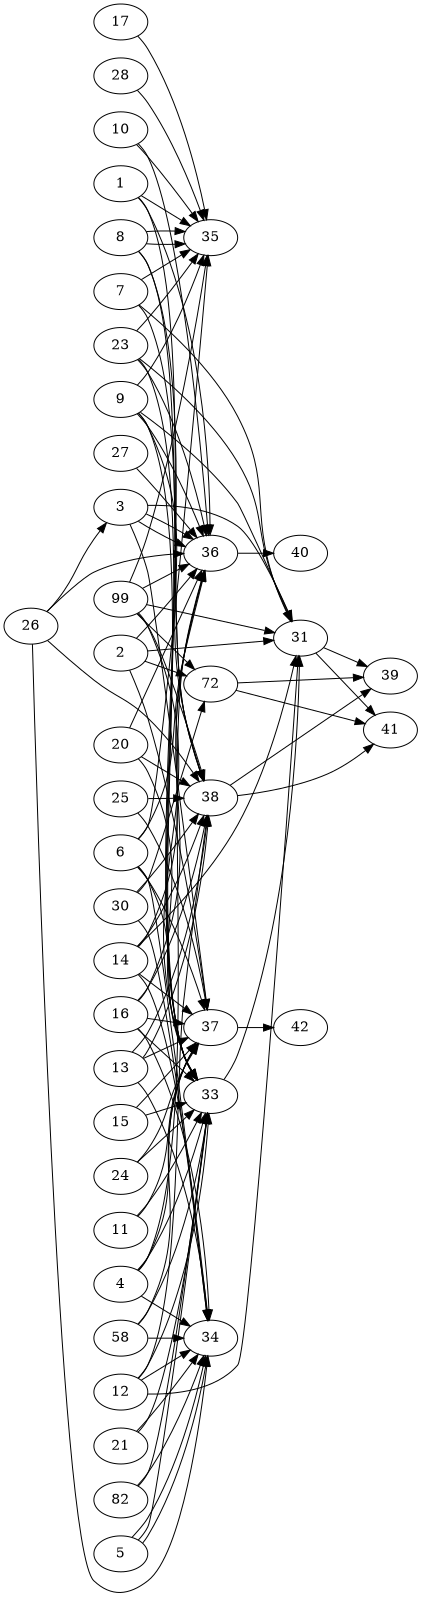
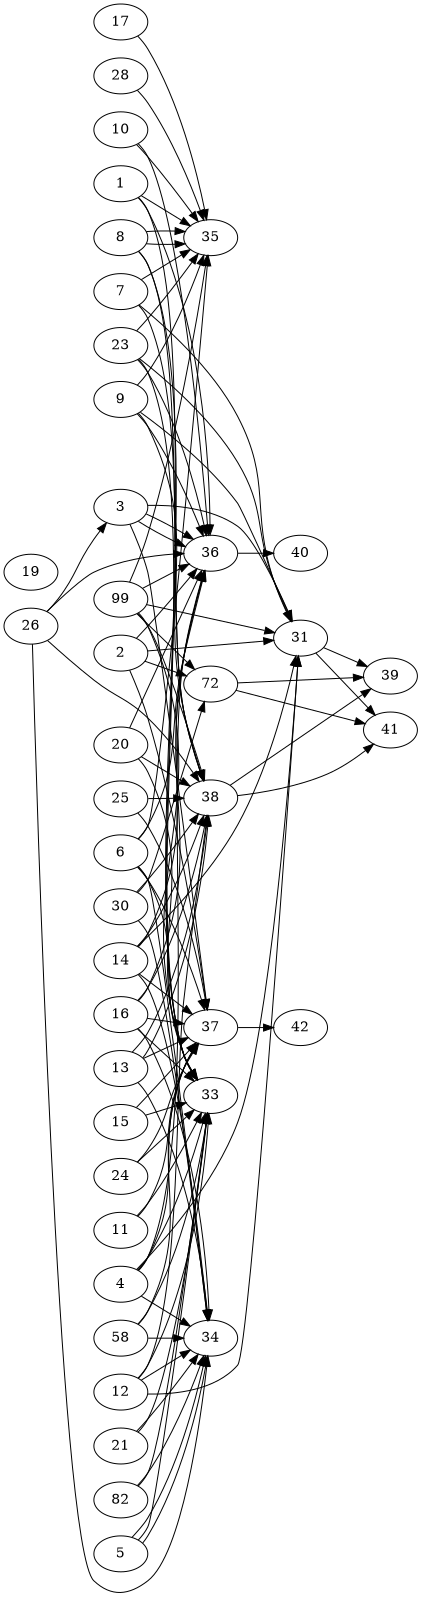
(121, 453) -> none
none -> (31, 572)
(171, 741) -> none
(272, 929) -> (266, 985)
